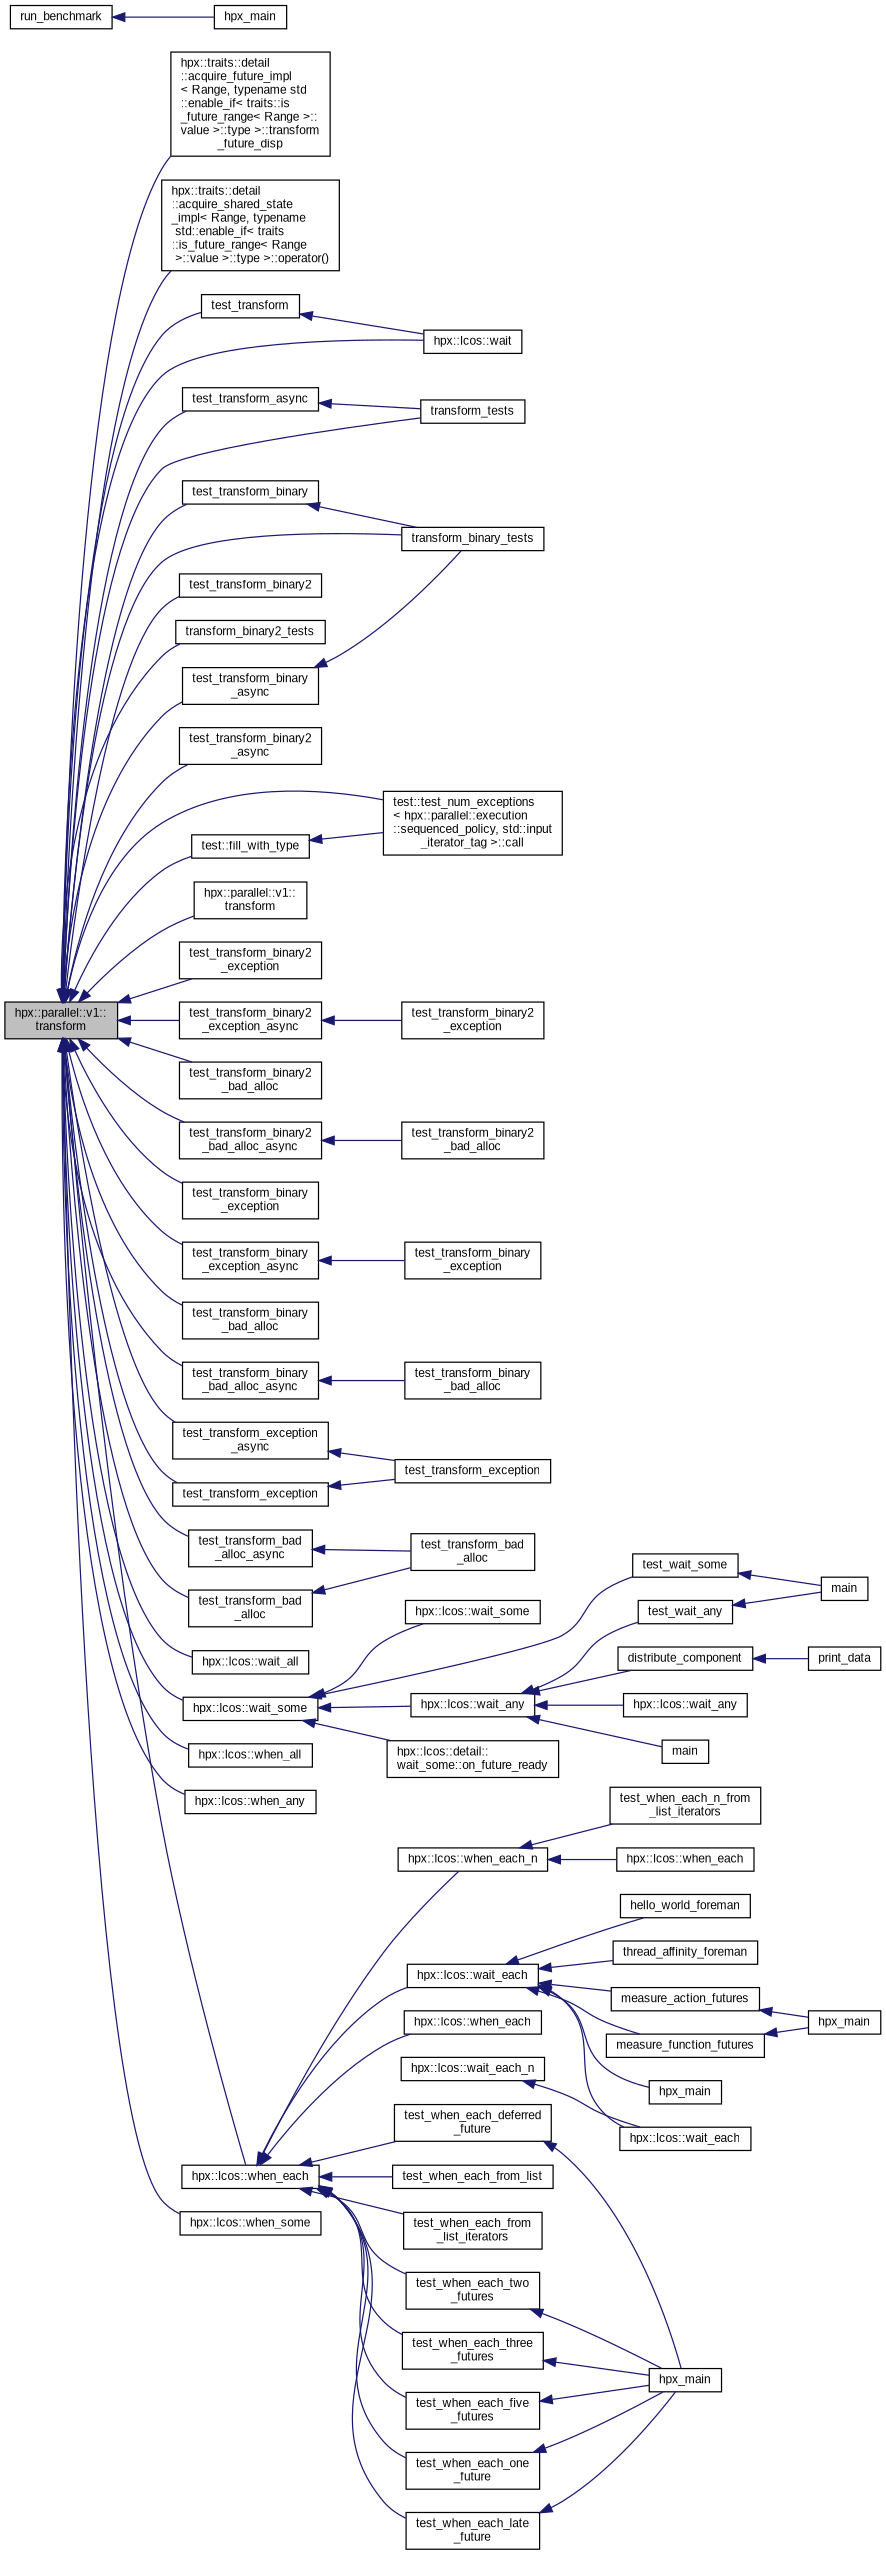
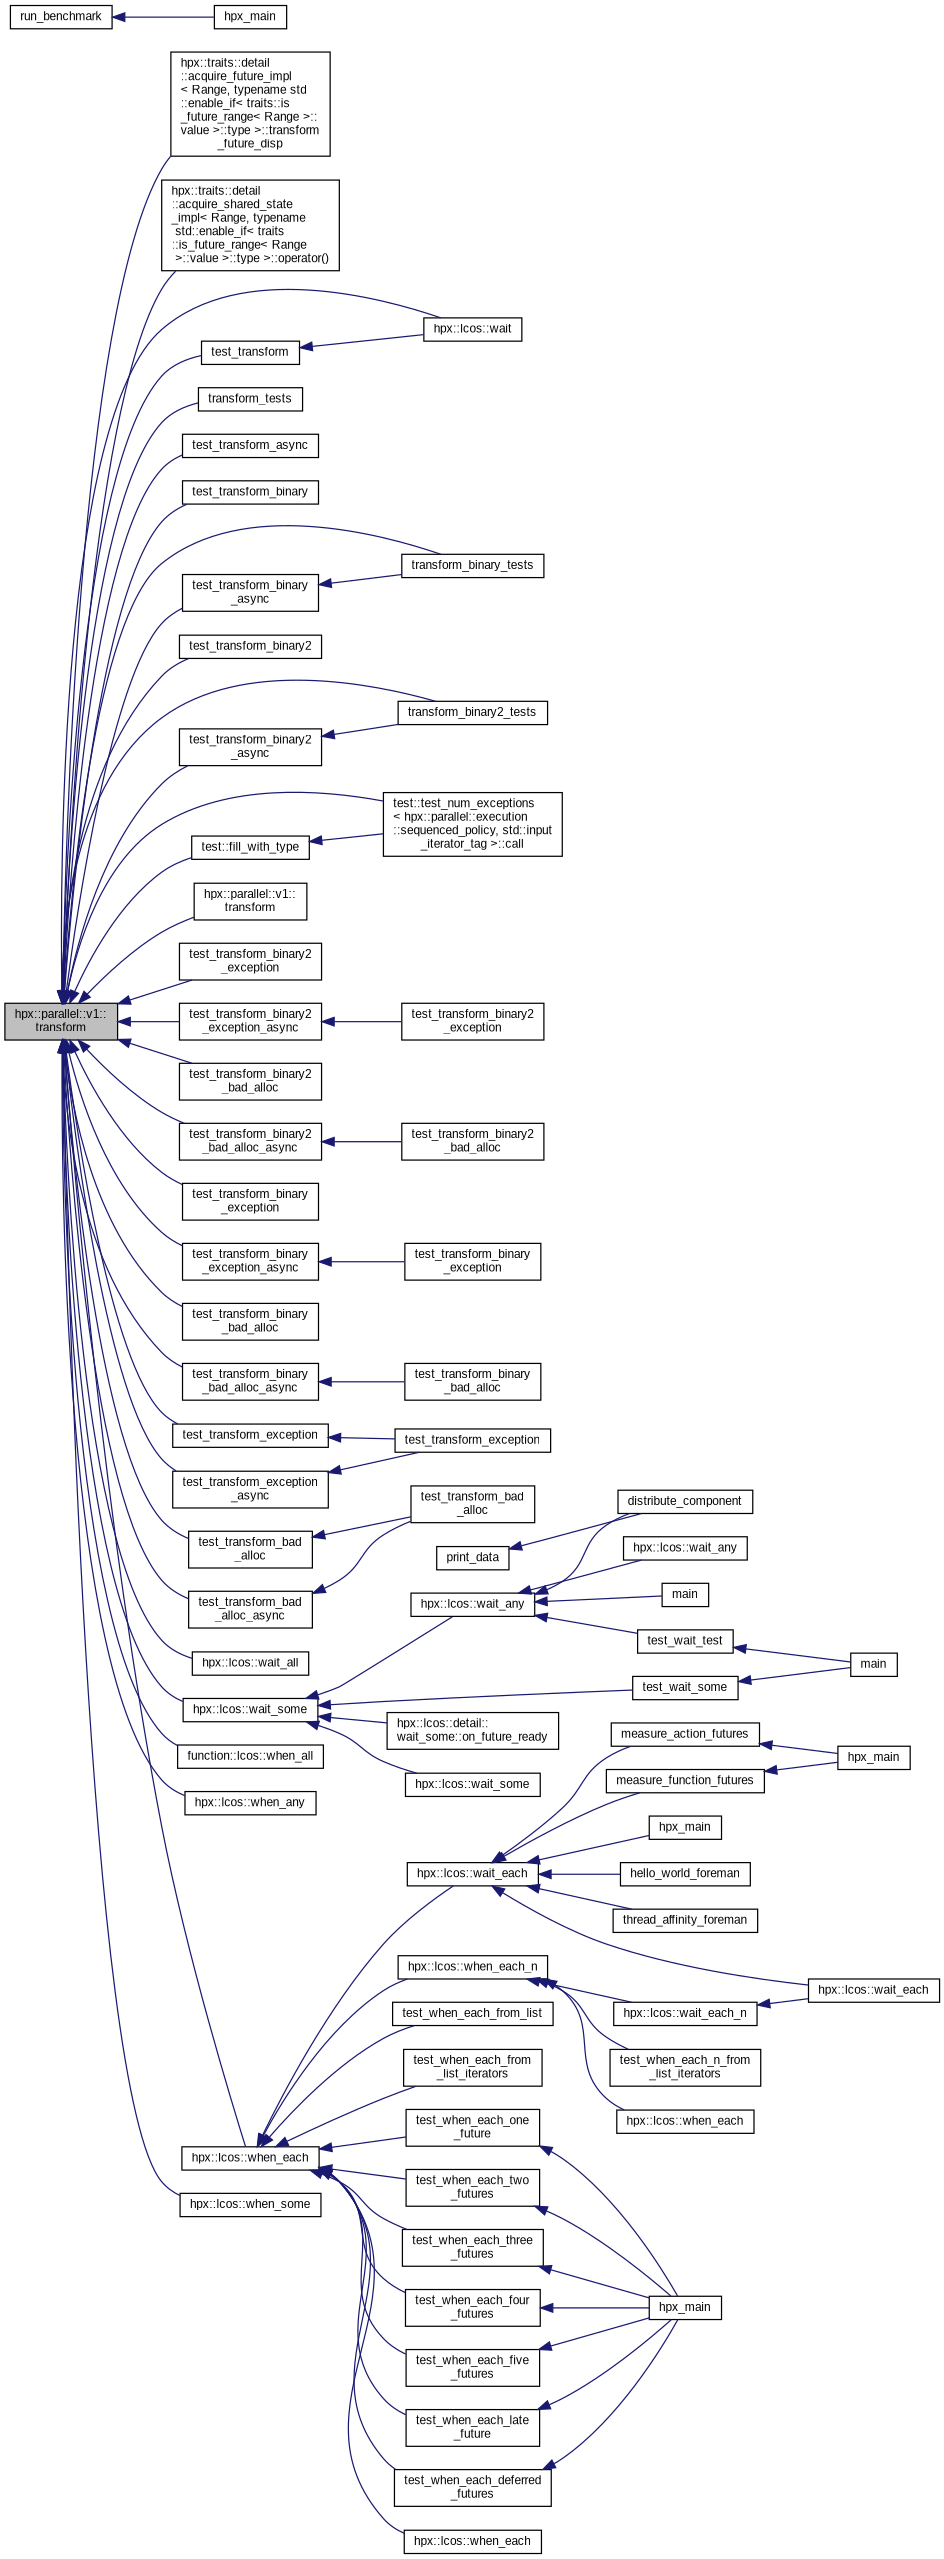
(376, 406) -> none
(368, 517) -> none
none -> (366, 729)
(685, 1612) -> (685, 1642)
(787, 1659) -> (581, 1530)
(251, 1755) -> (251, 1757)
none -> (585, 1992)
(473, 2123) -> (473, 2488)
none -> (473, 2308)
